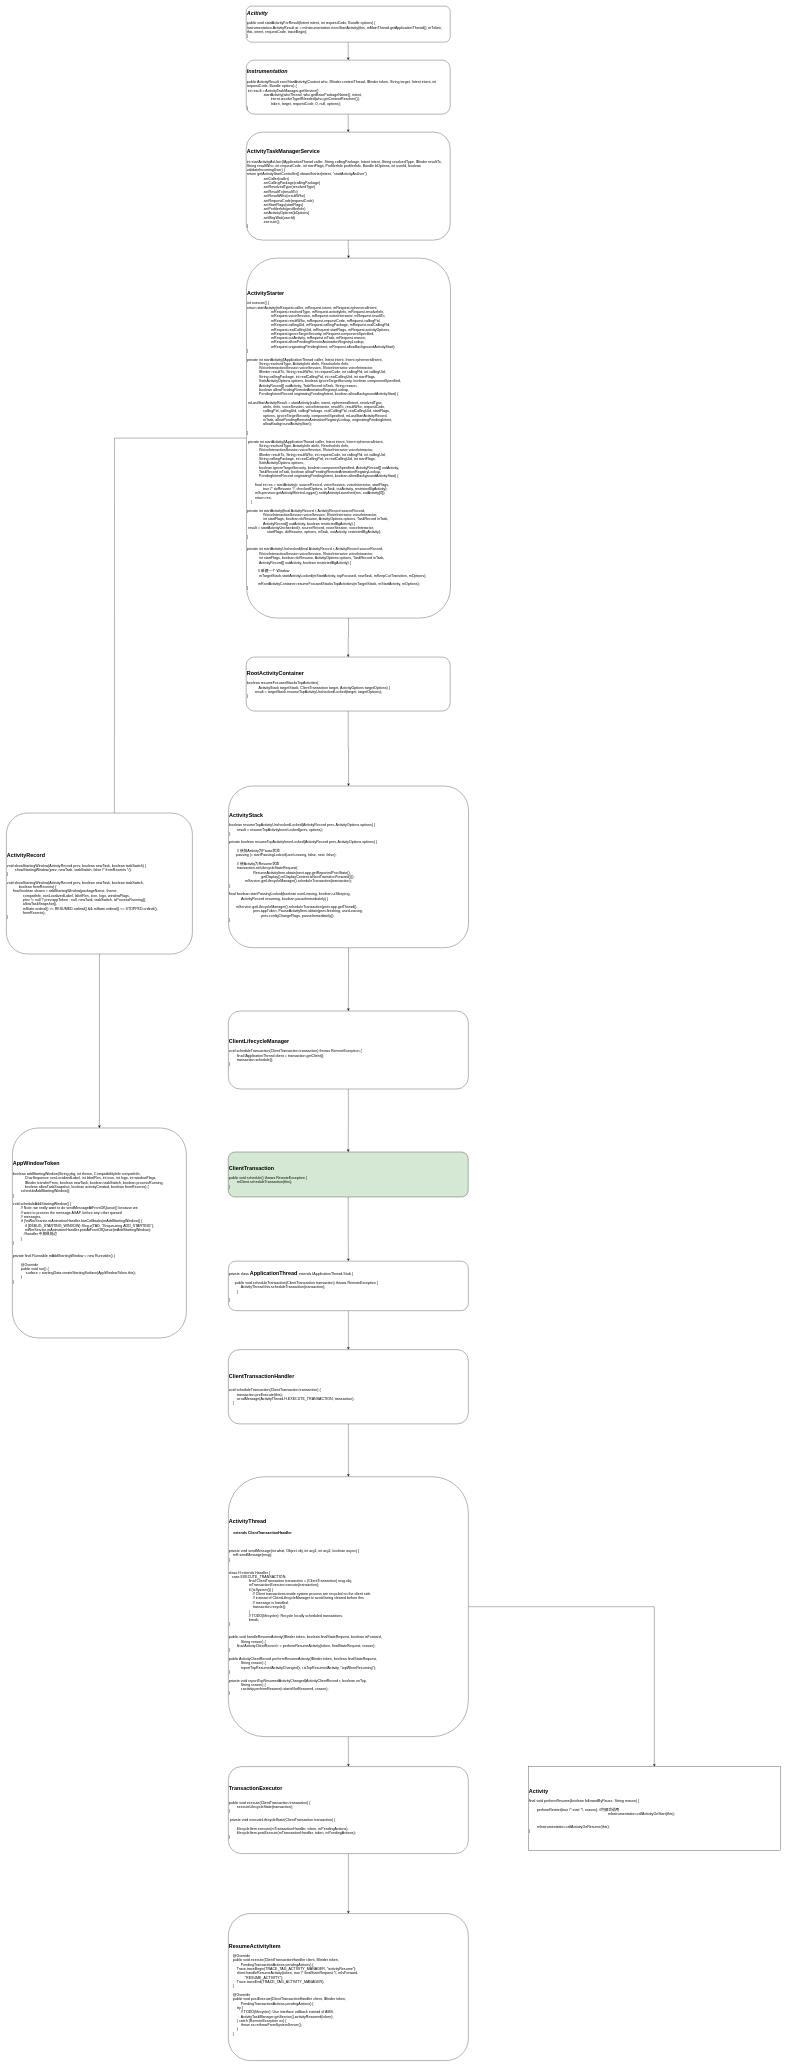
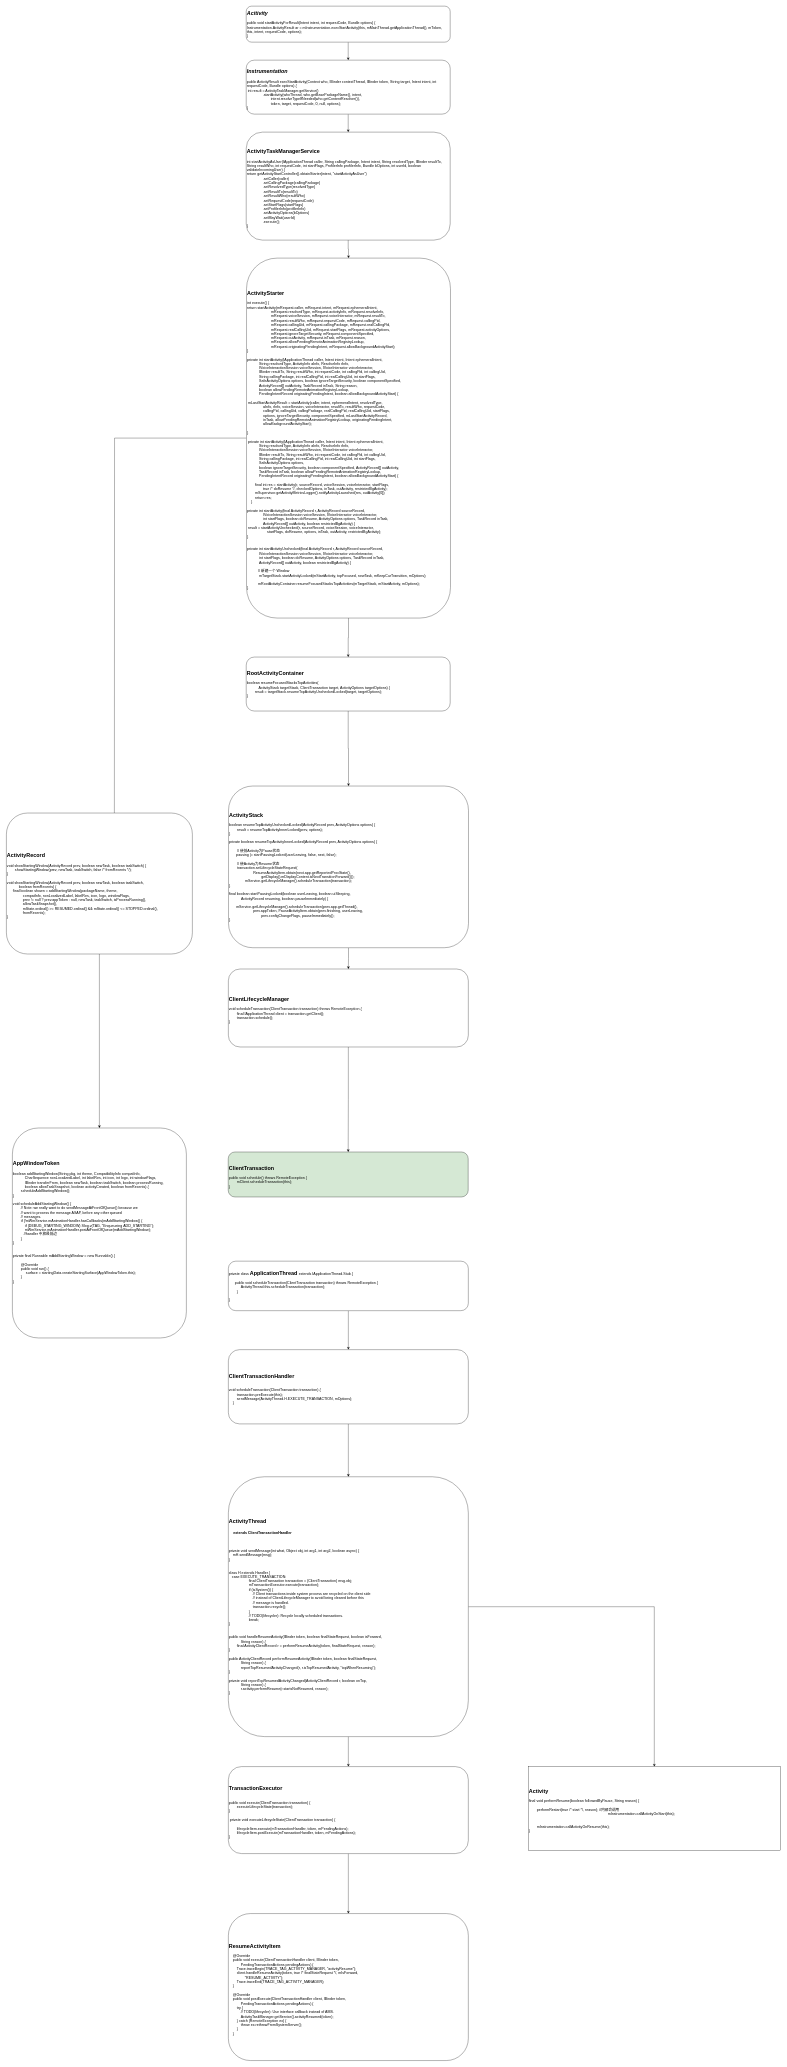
(348, 24) -> (348, 24)
(348, 1050) -> (348, 1008)
(348, 1258) -> none
(289, 1387) -> (285, 1387)
